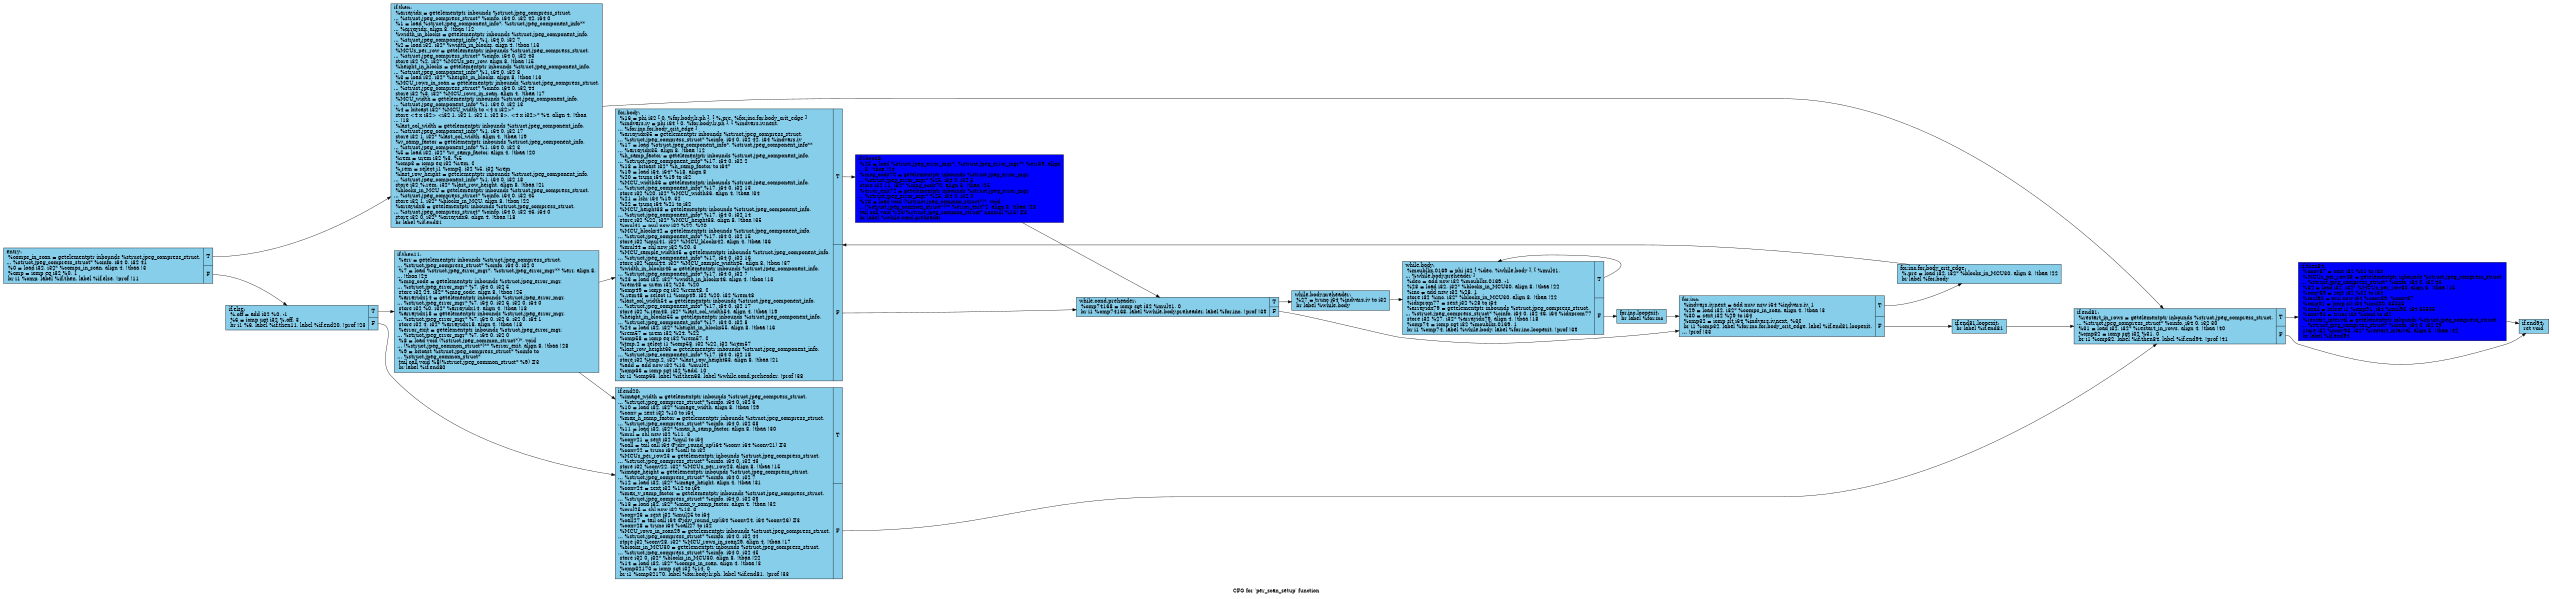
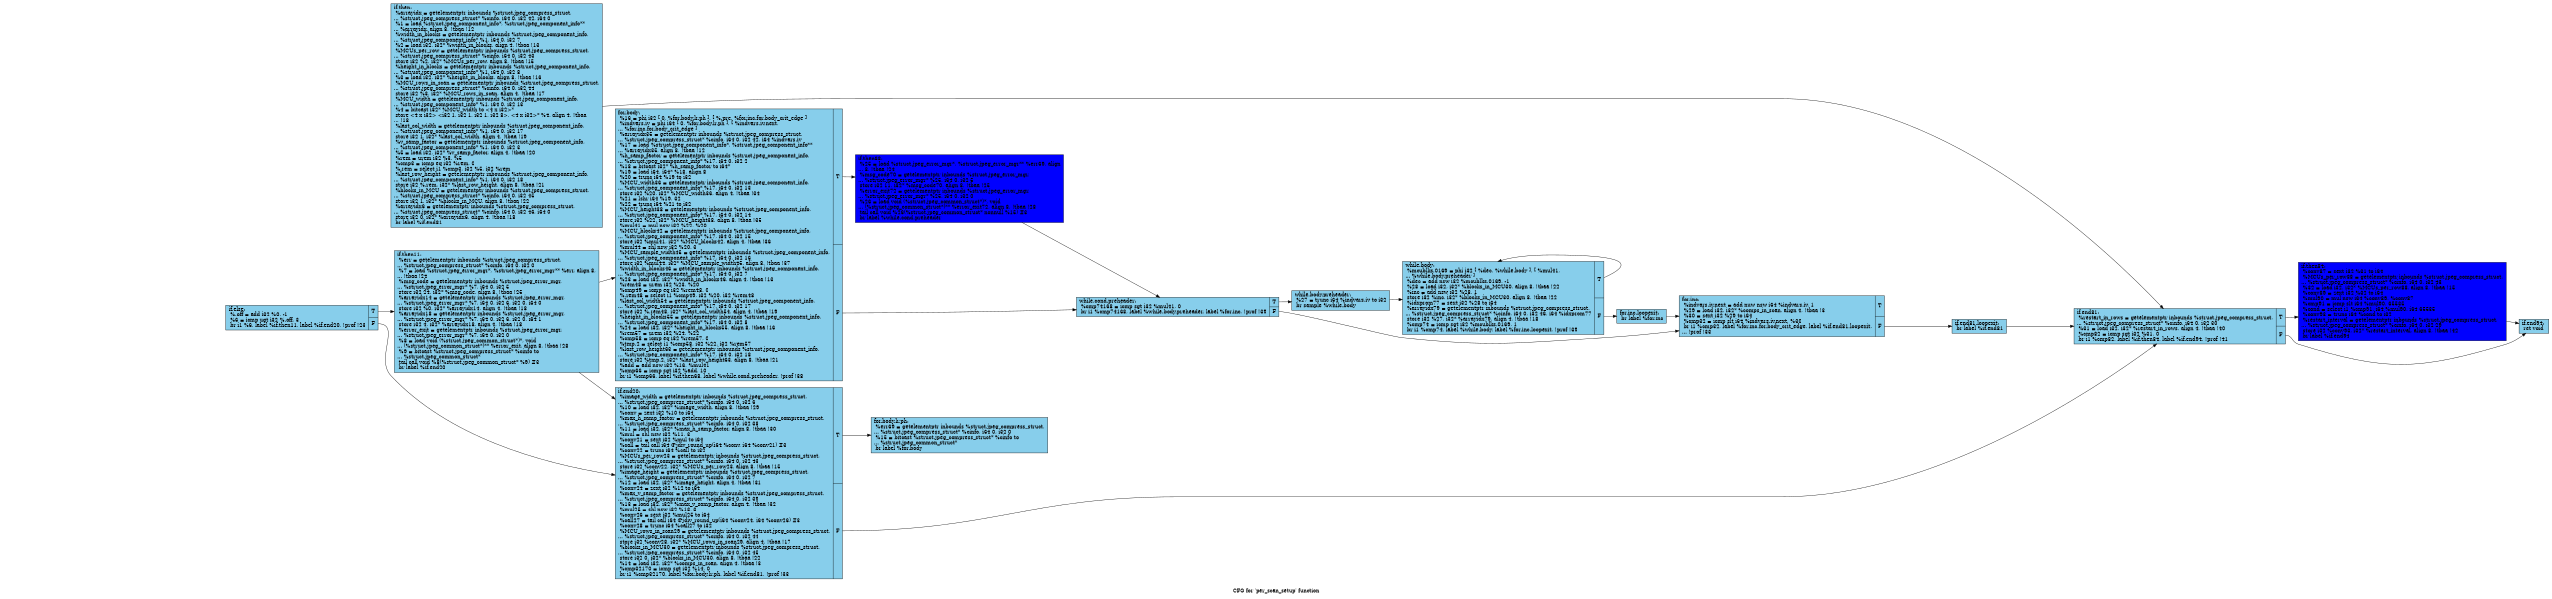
(108, 266) -> none
(1979, 274) -> none
(1322, 306) -> (1325, 306)
(422, 368) -> (422, 368)
none -> (959, 435)
